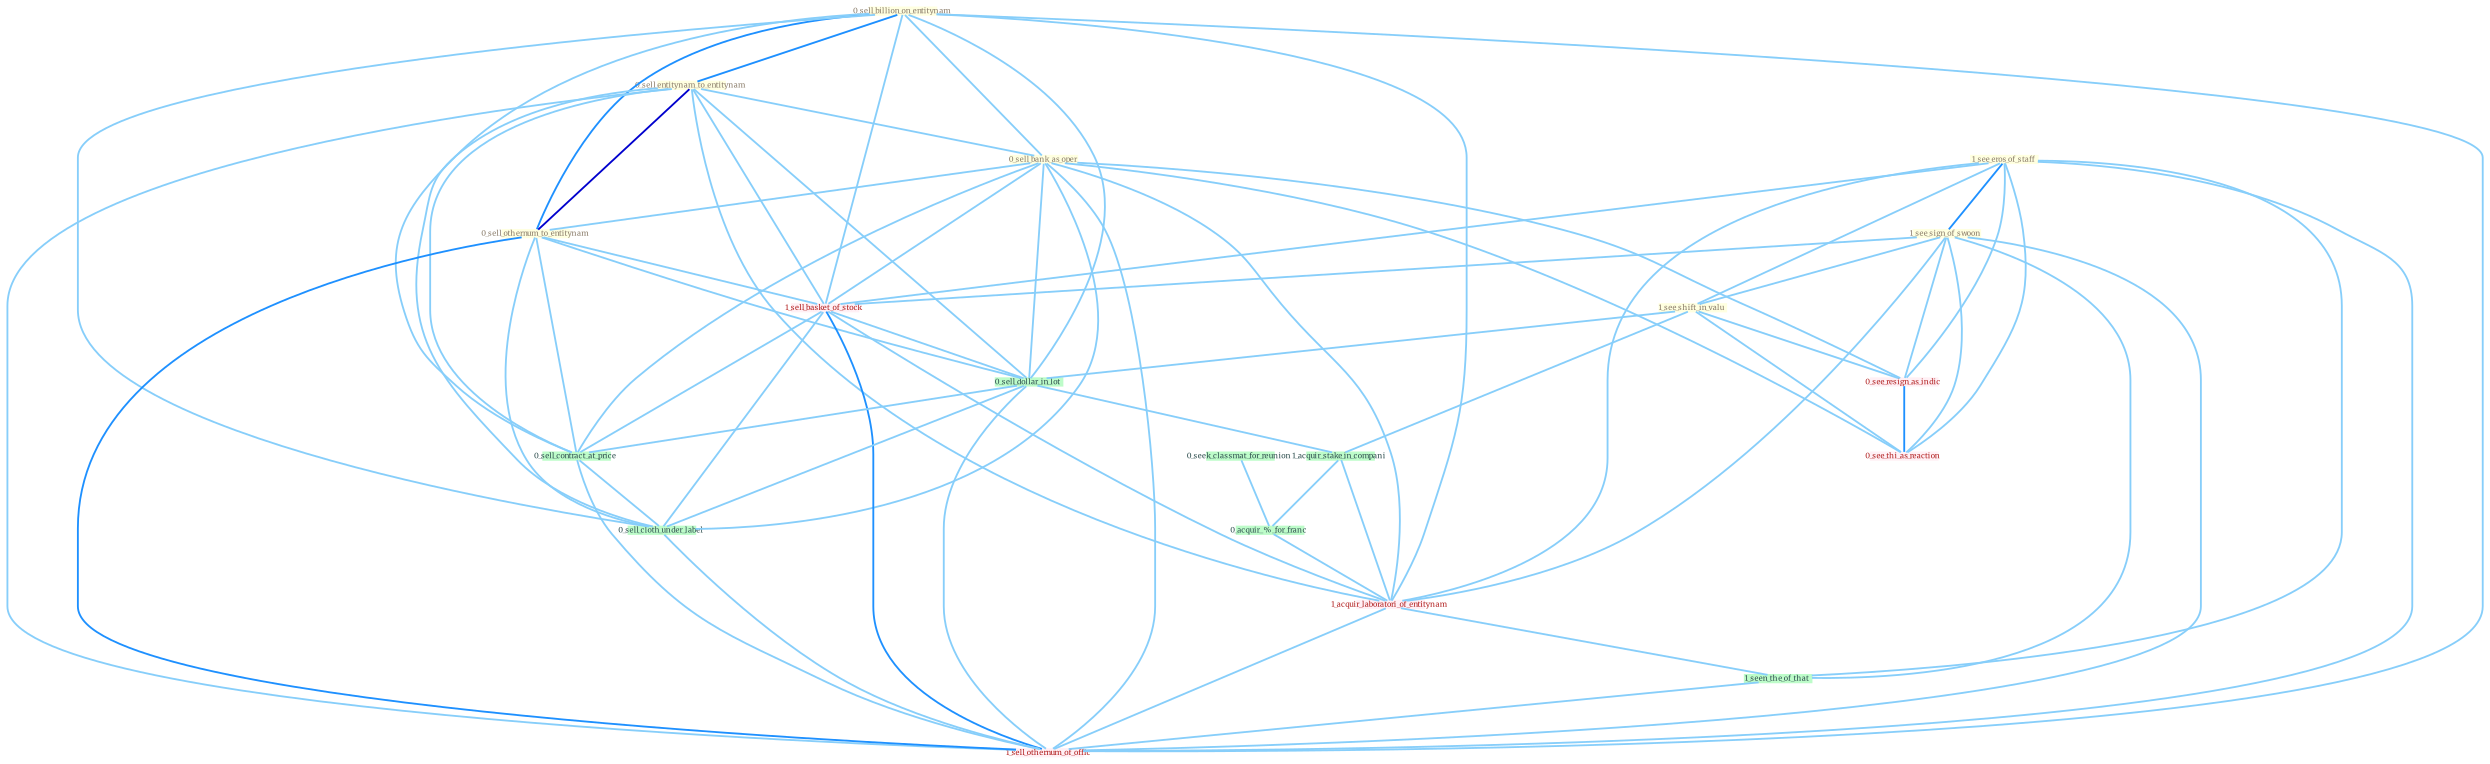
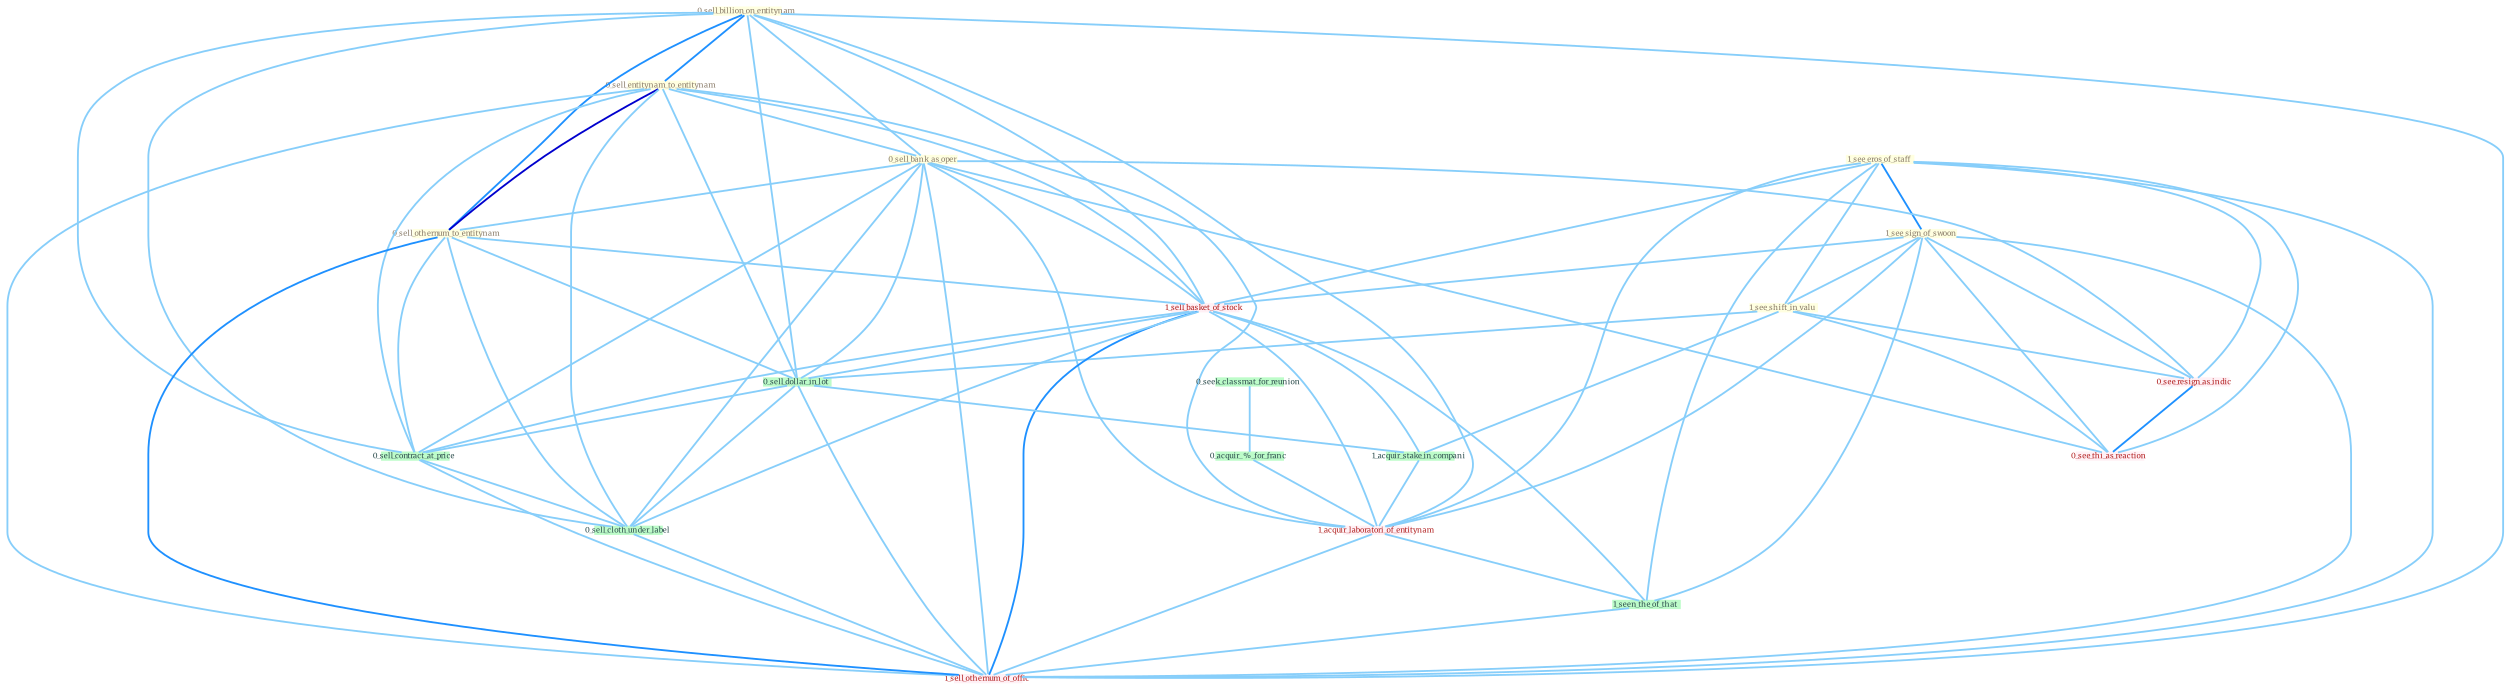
none -> (1431, 405)
(1305, 493) -> (1349, 370)
